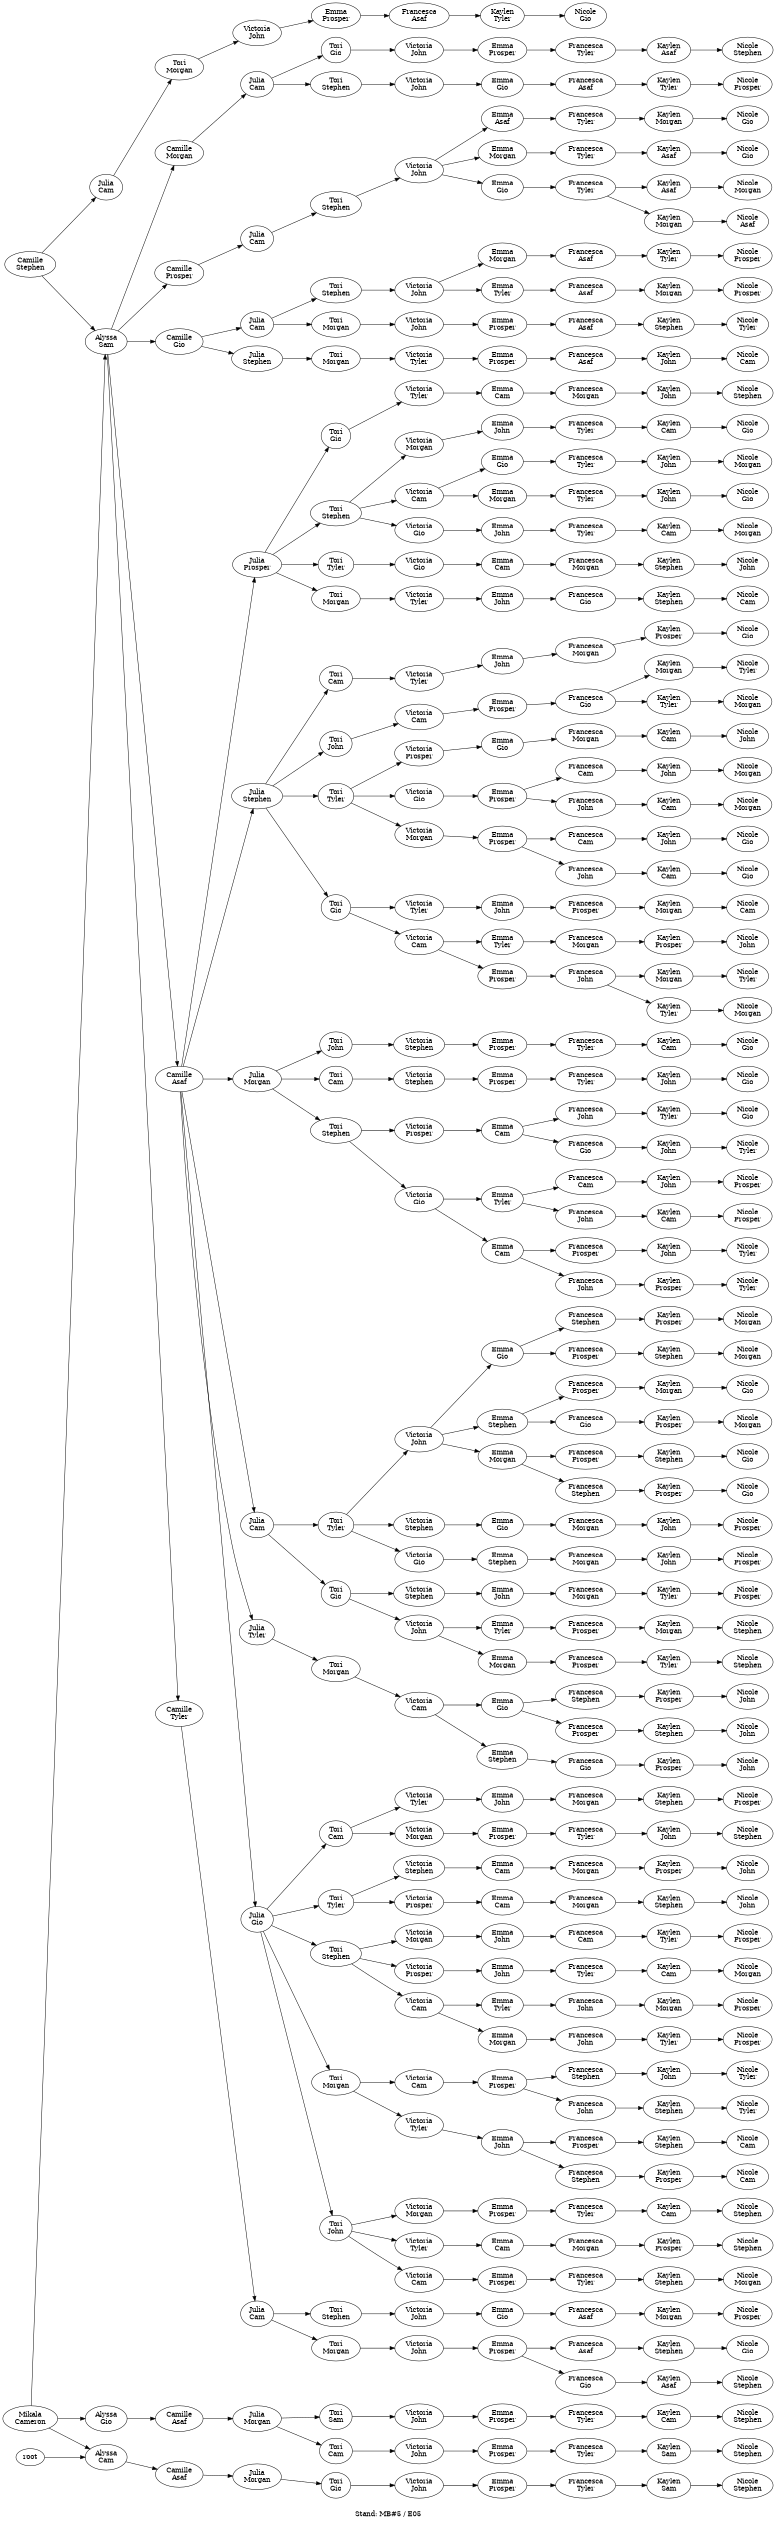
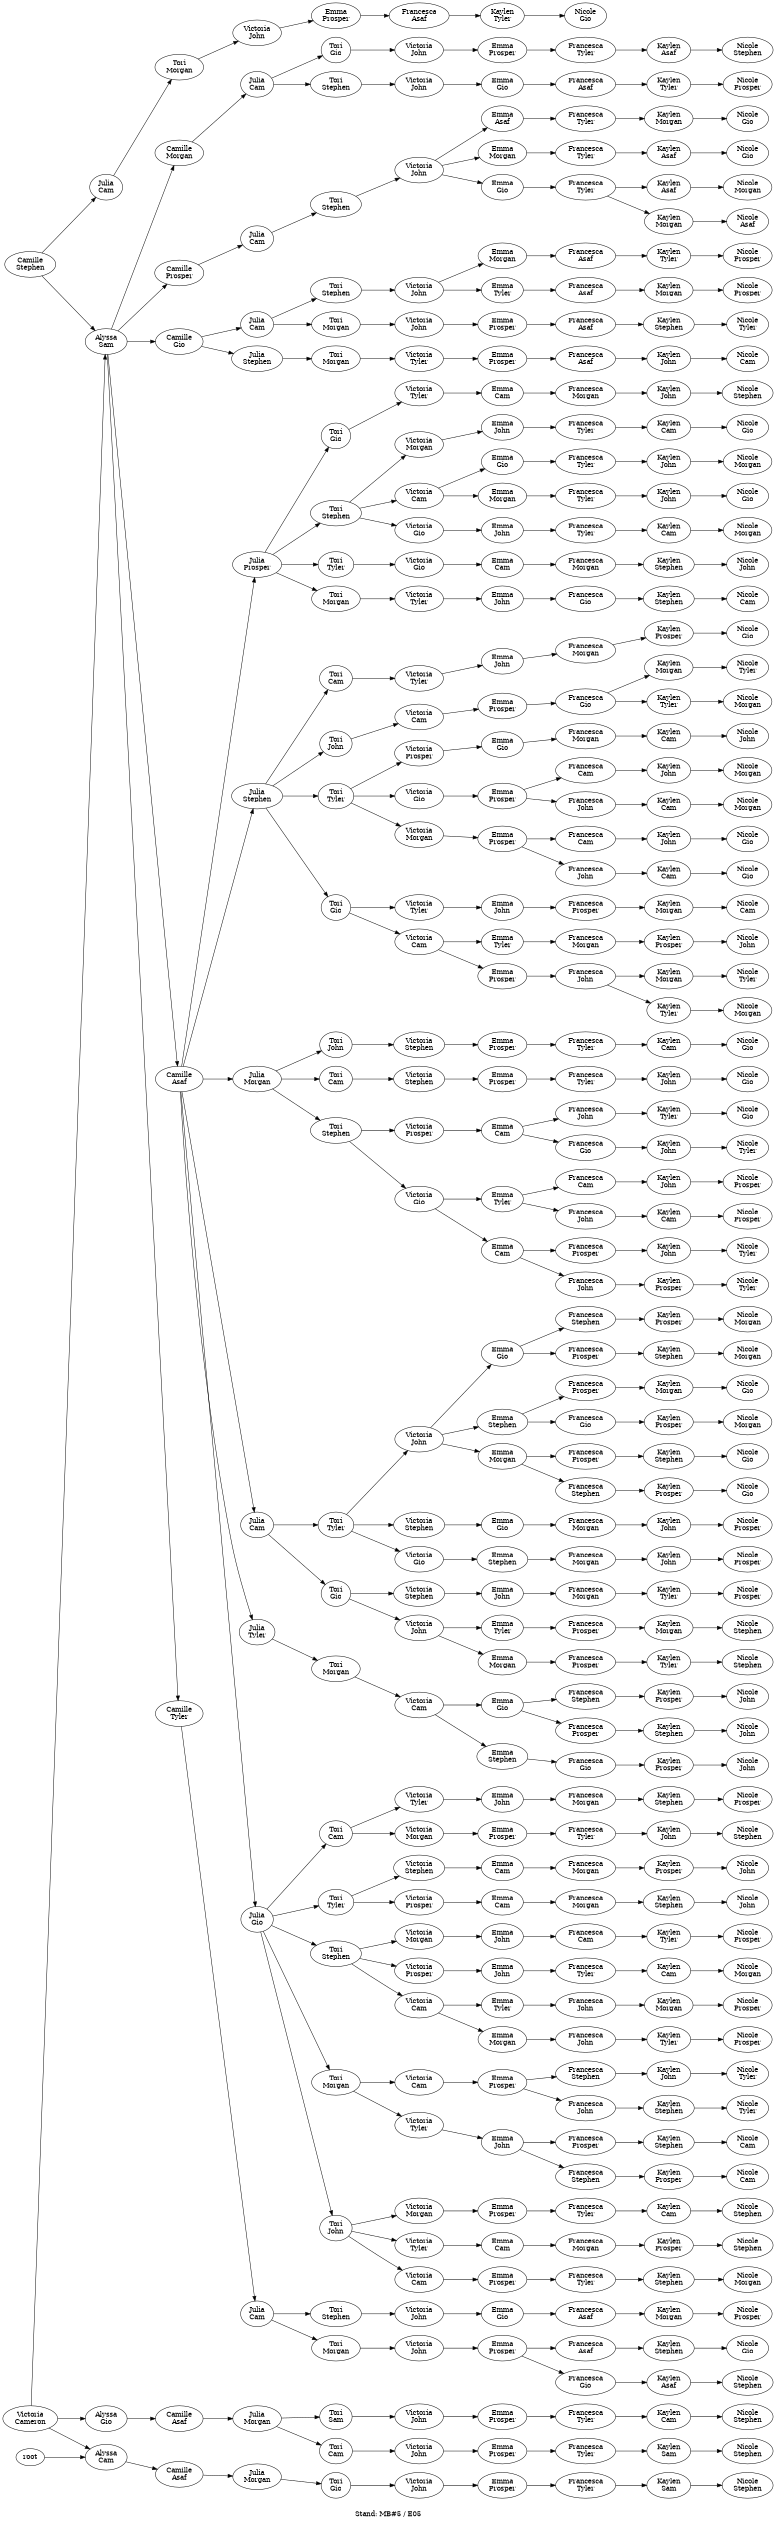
(30, 2419) -> (30, 2419)
